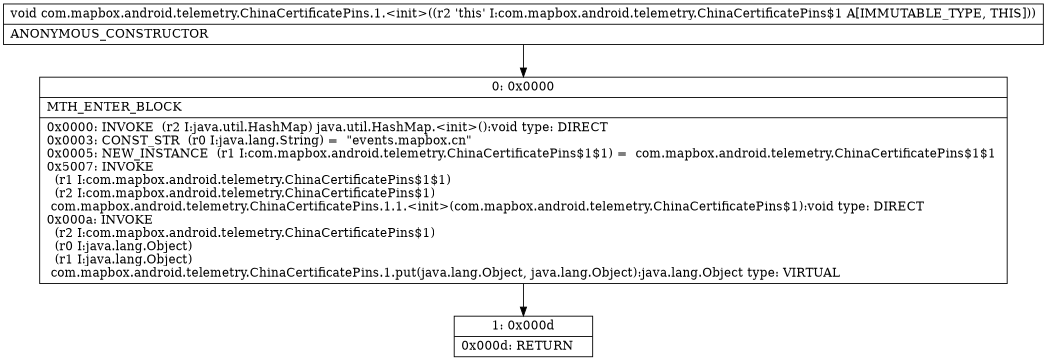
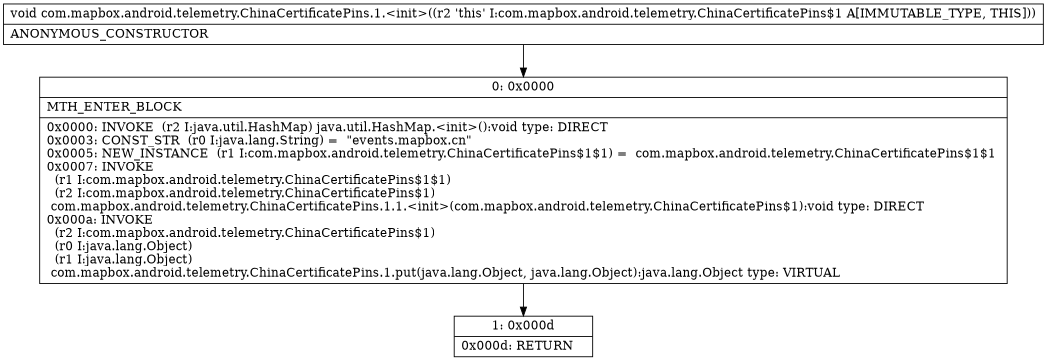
(105, 167) -> (105, 167)
